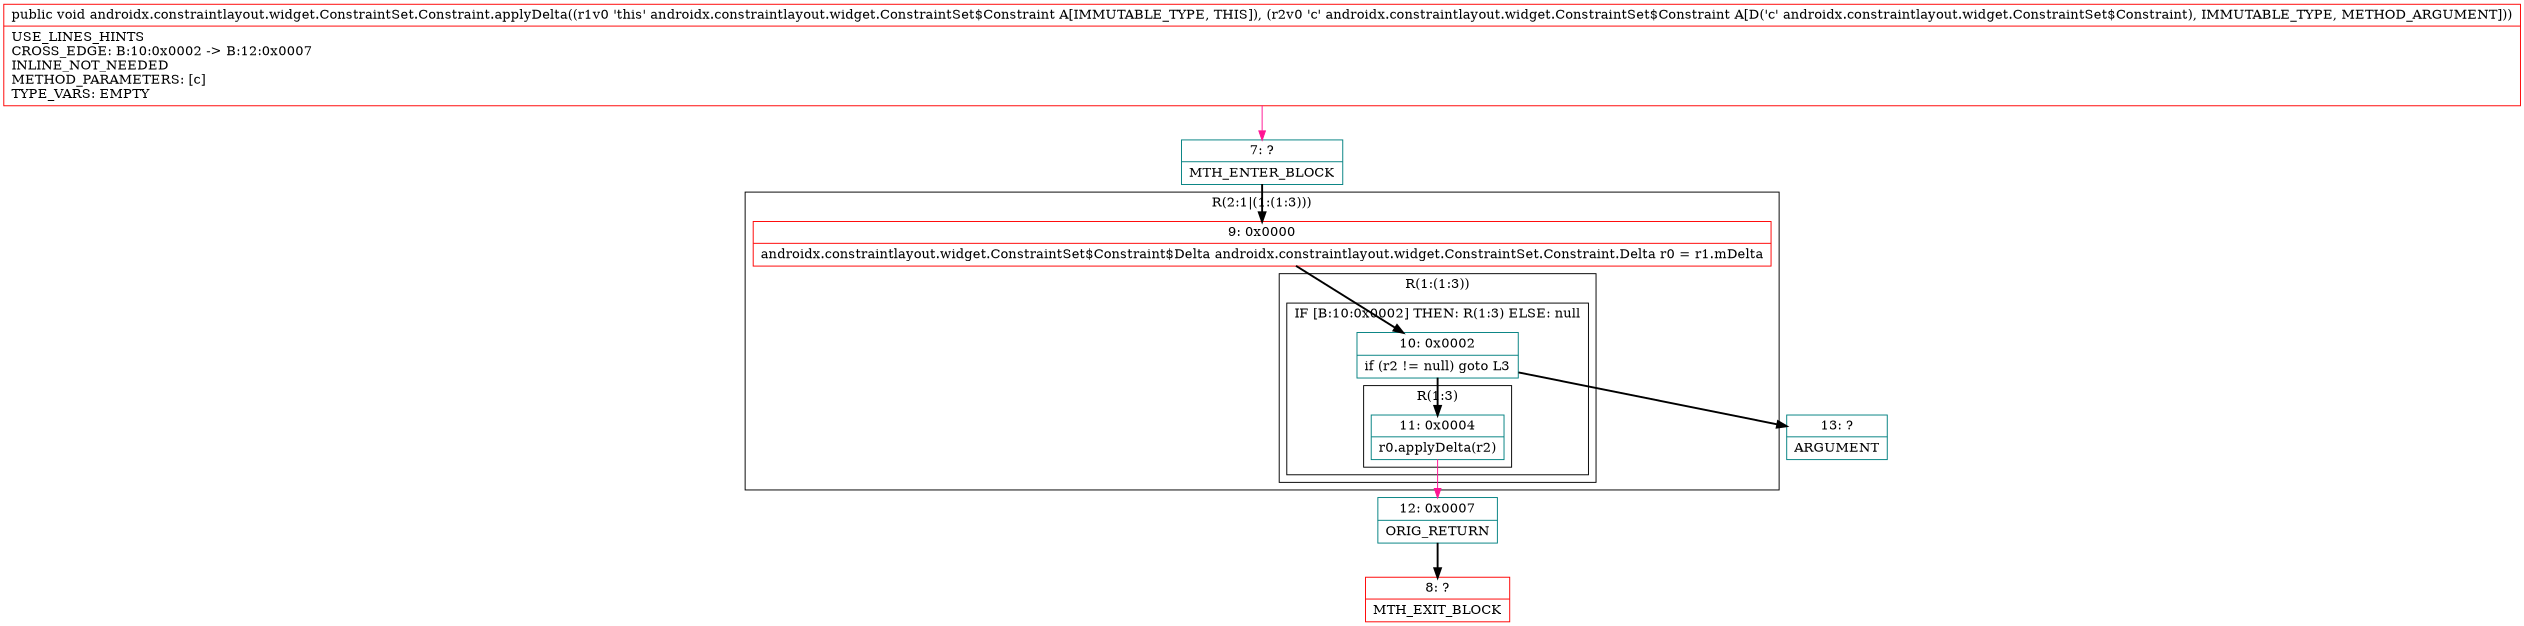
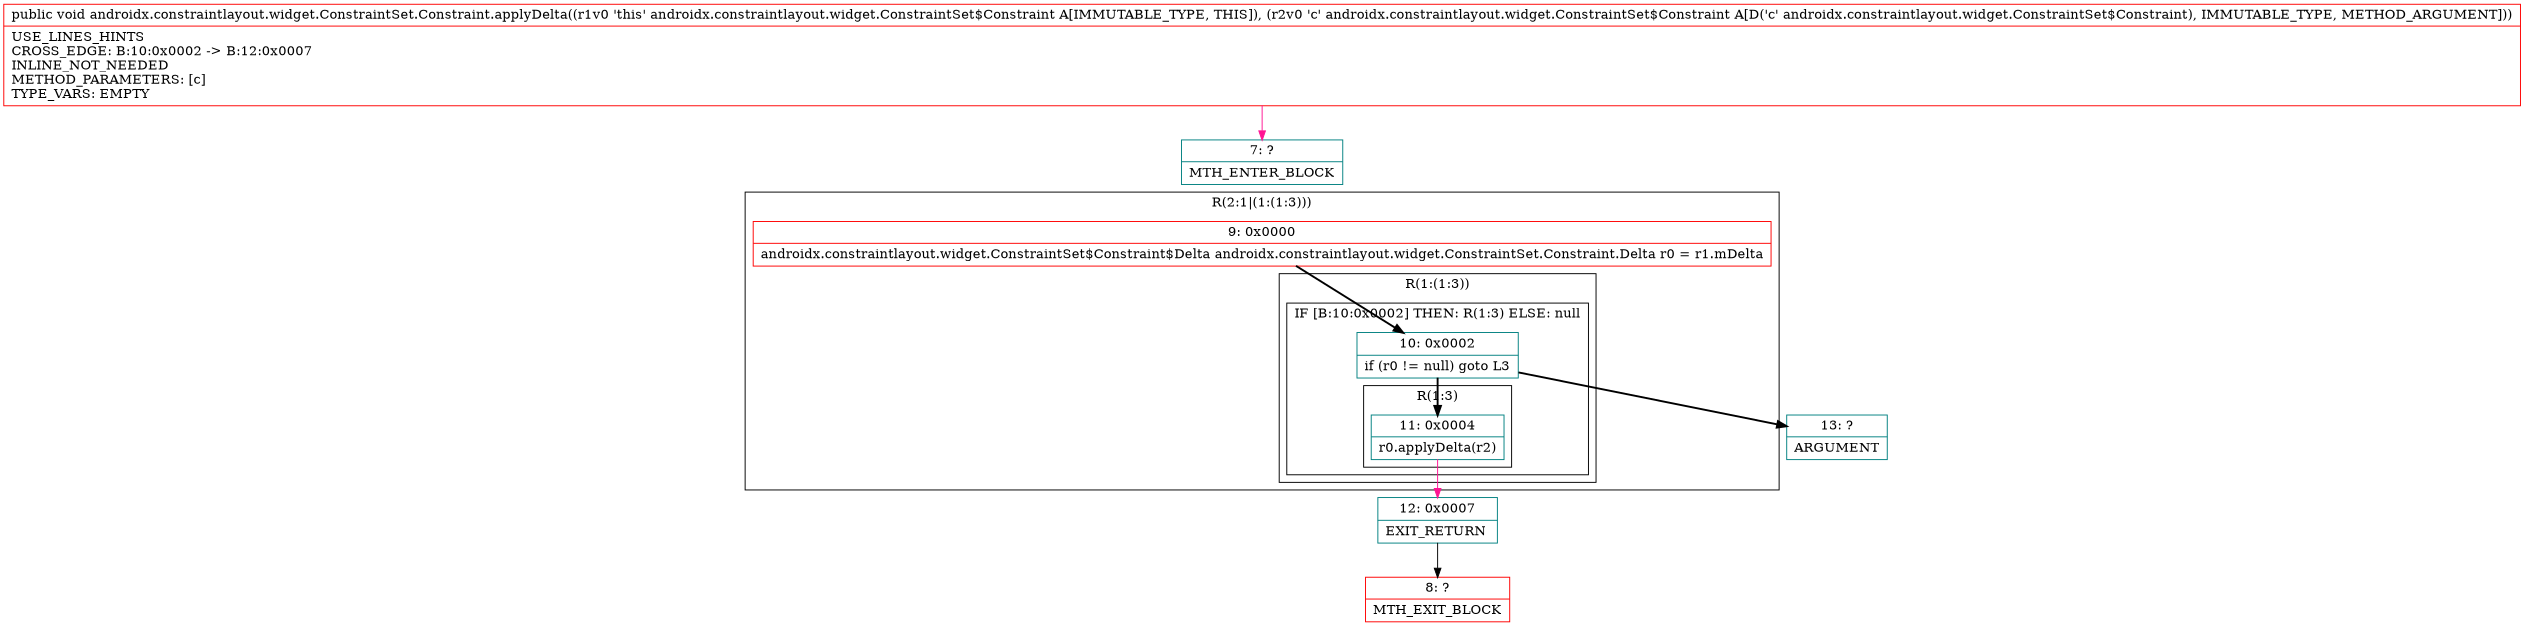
(1262, 198) -> none
(1438, 366) -> (1438, 366)
(1438, 531) -> (1436, 531)
(1438, 555) -> (1438, 555)
